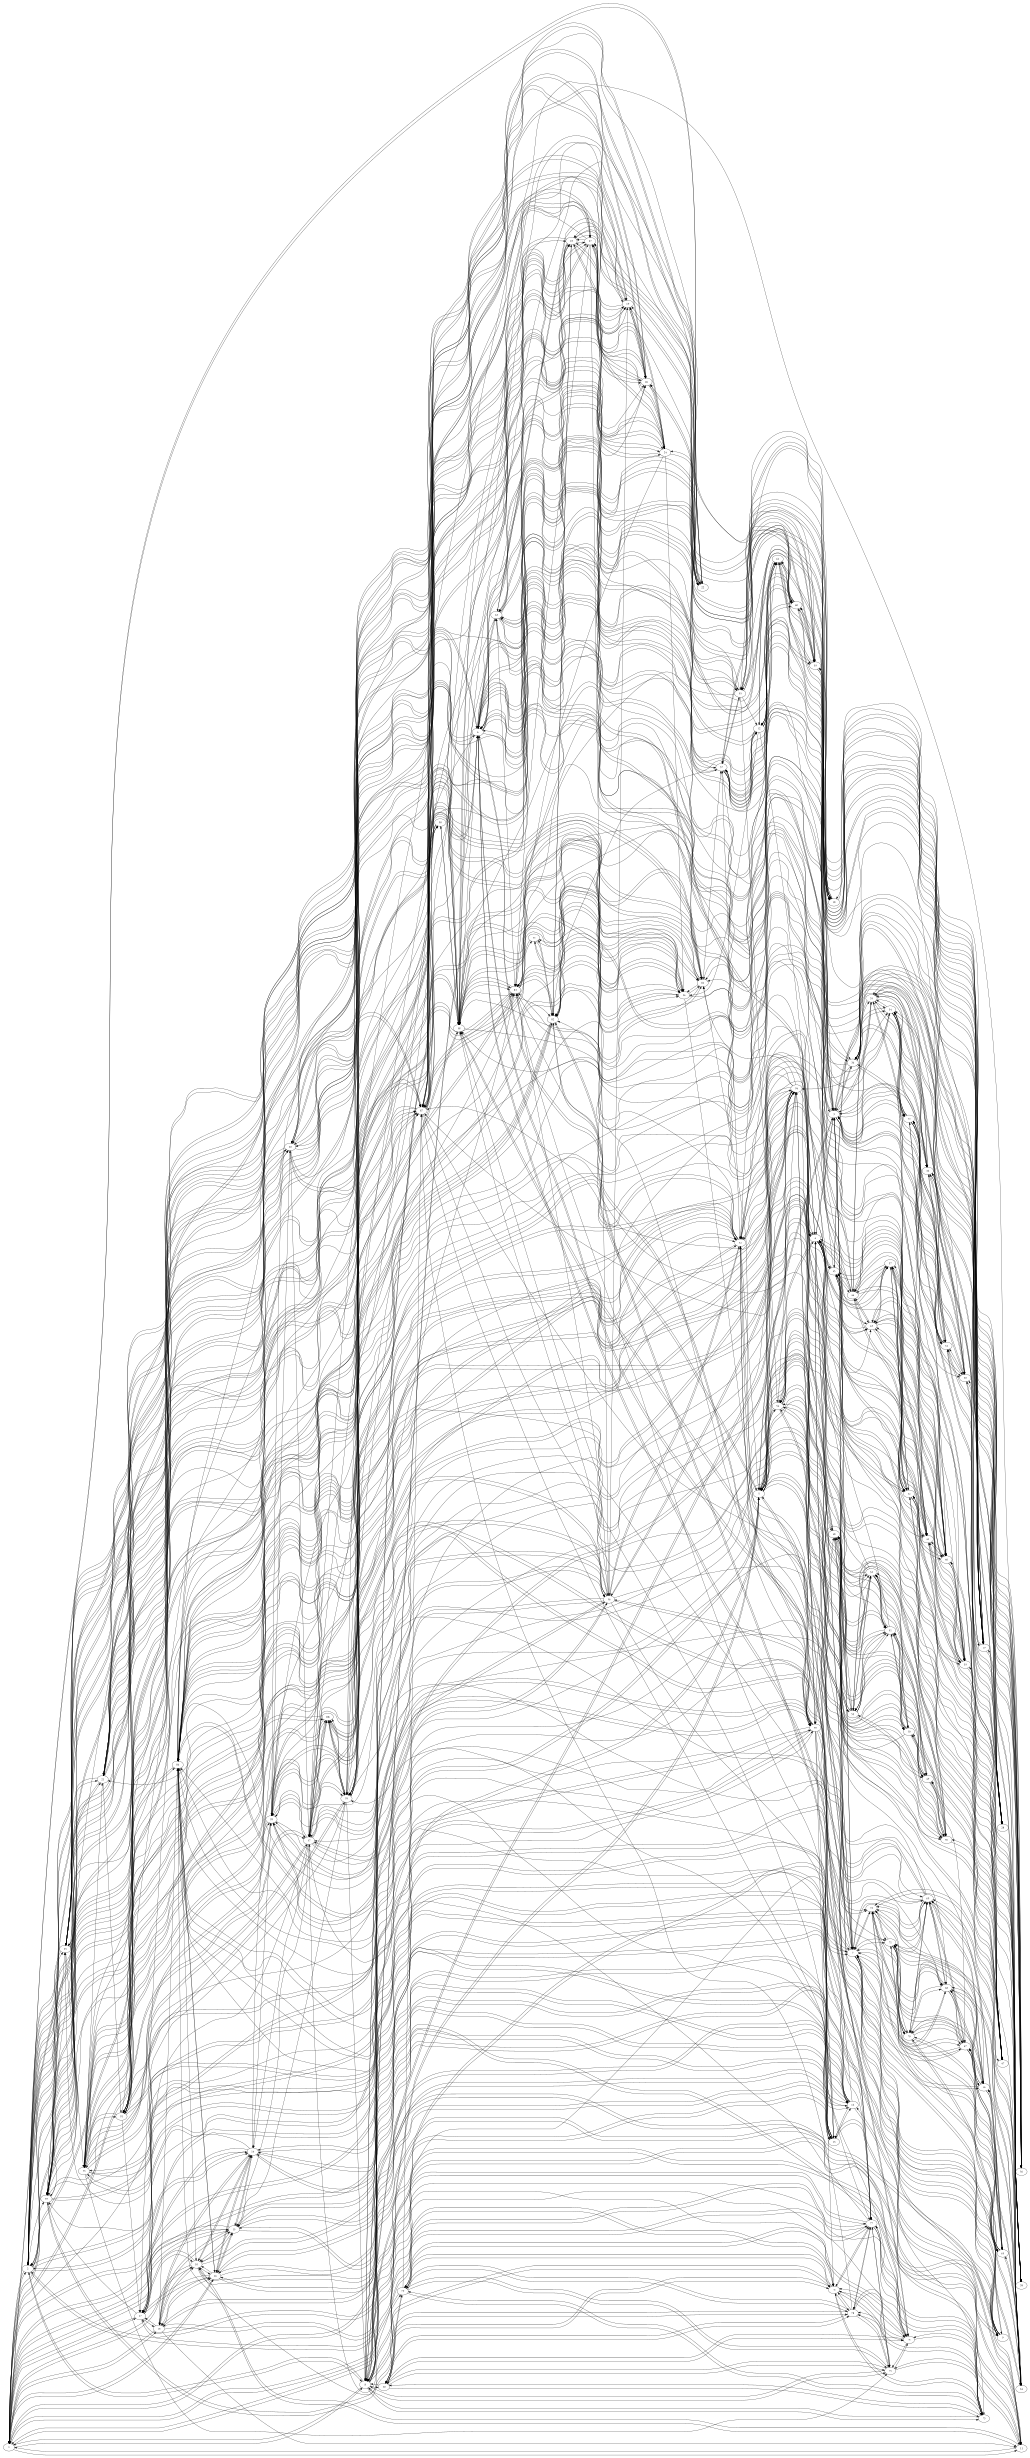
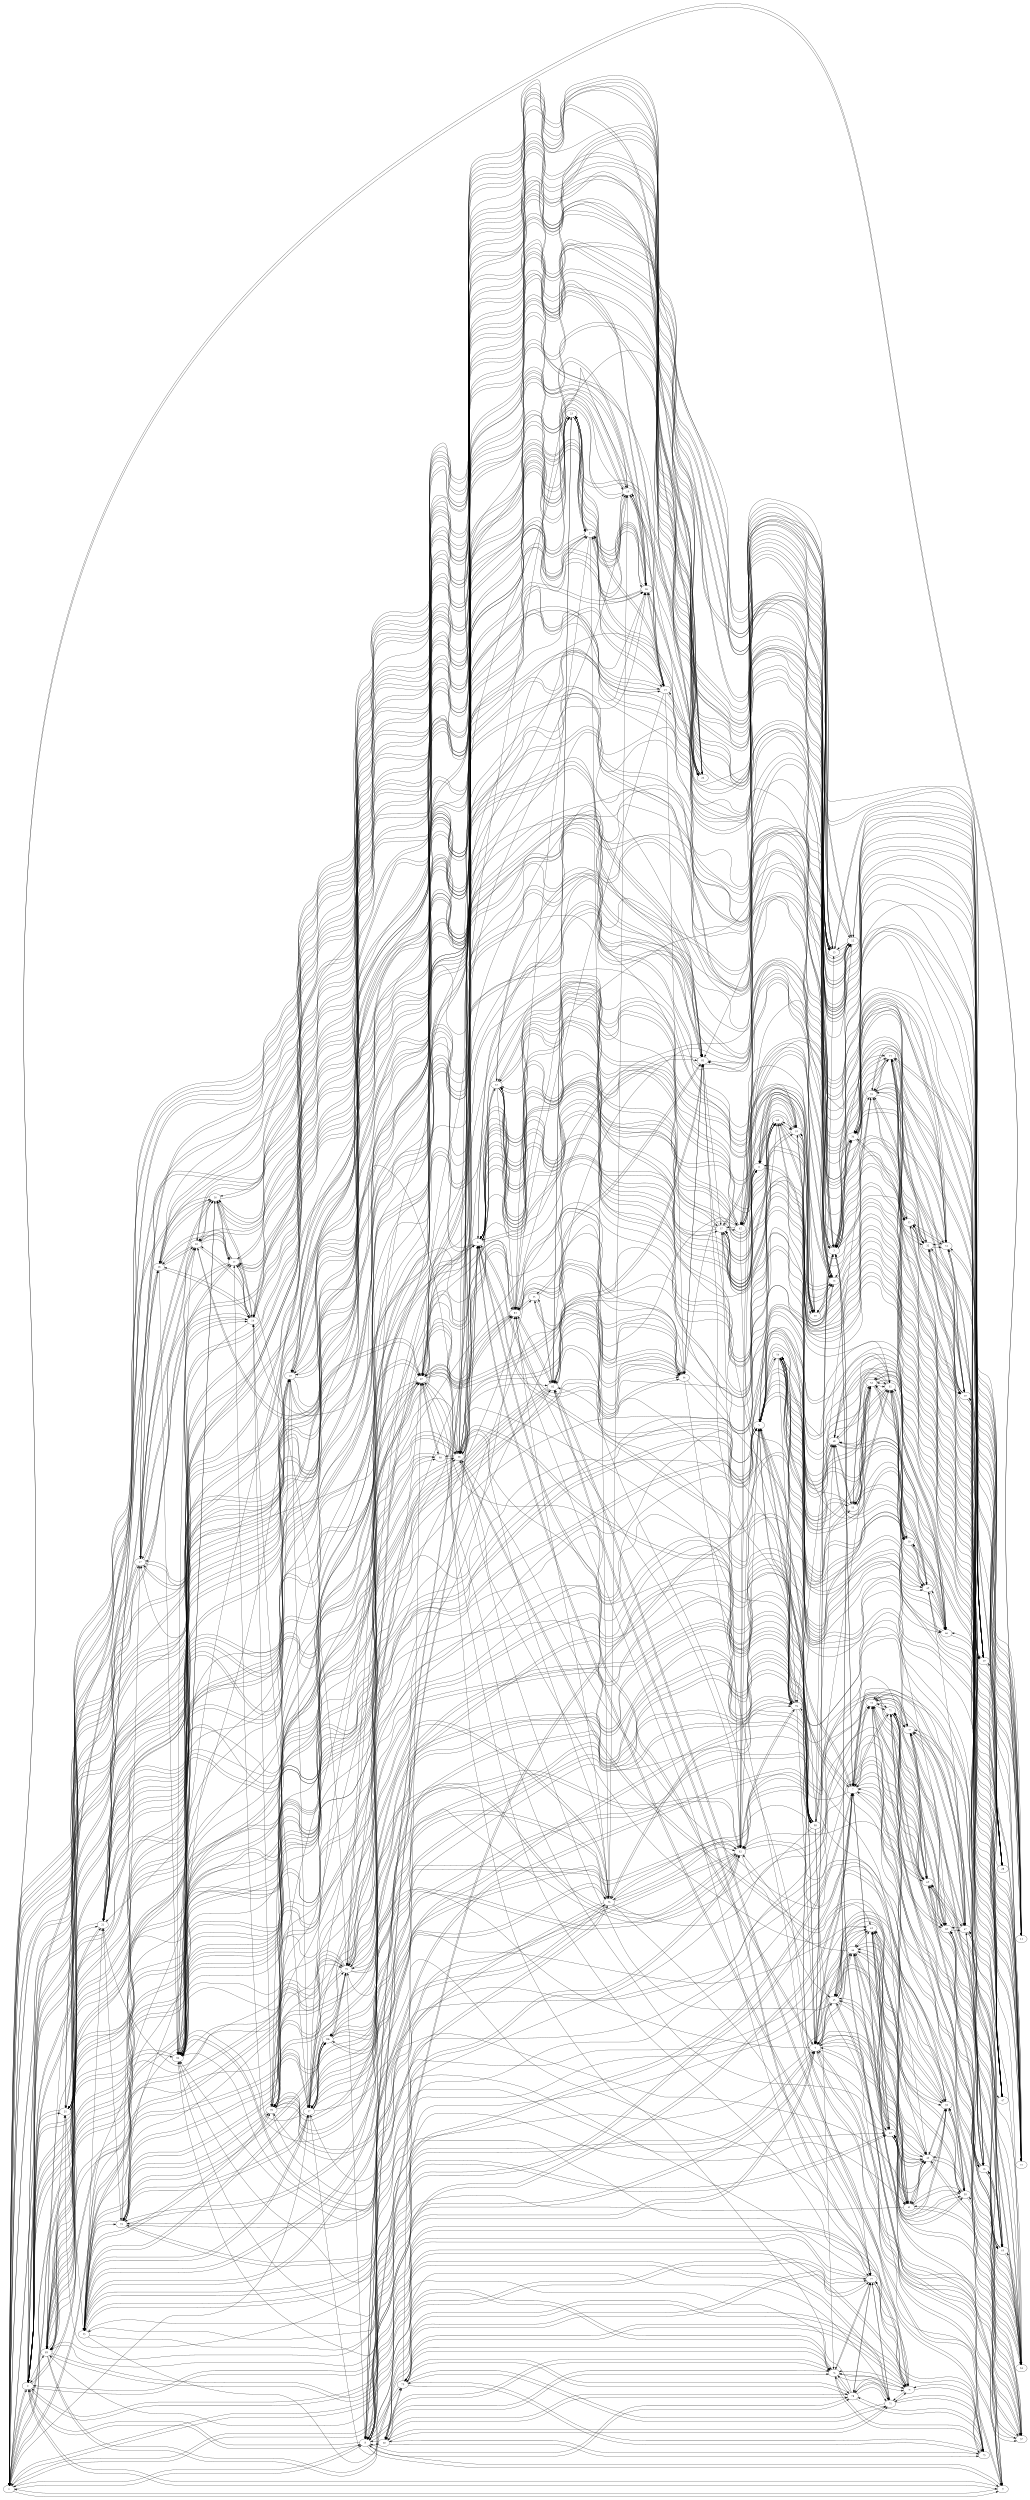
(438, 392) -> (383, 1474)
(802, 778) -> (744, 1256)
(758, 1031) -> (985, 1761)
none -> (947, 1263)
(709, 1974) -> (595, 2250)
none -> (834, 1977)
